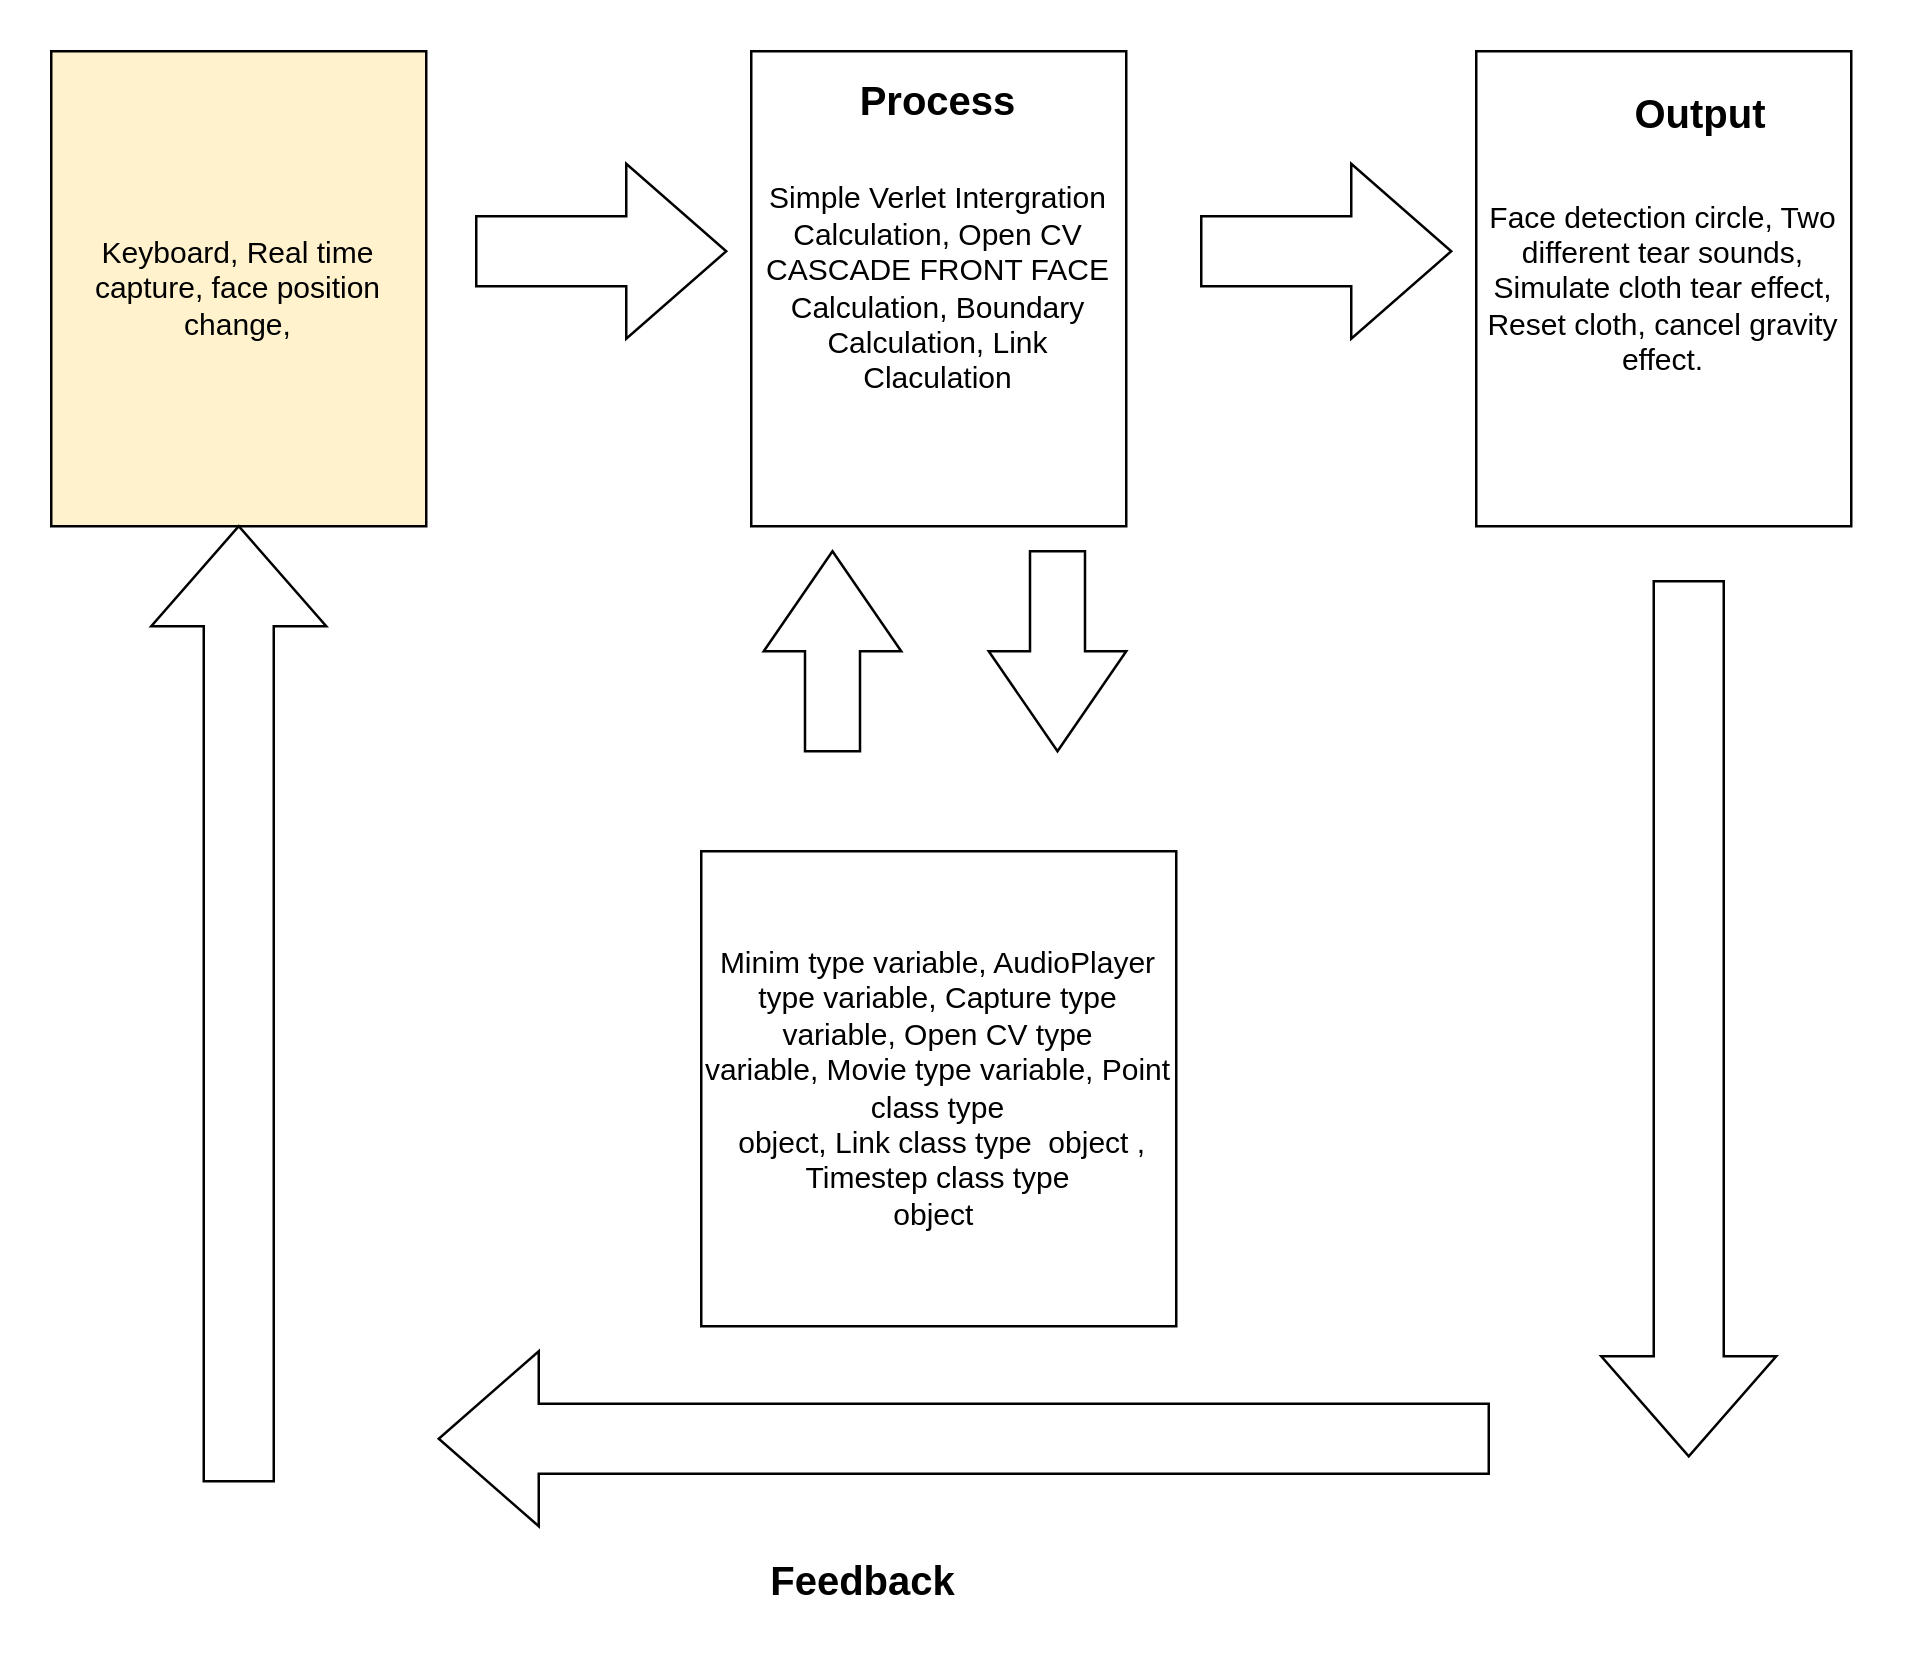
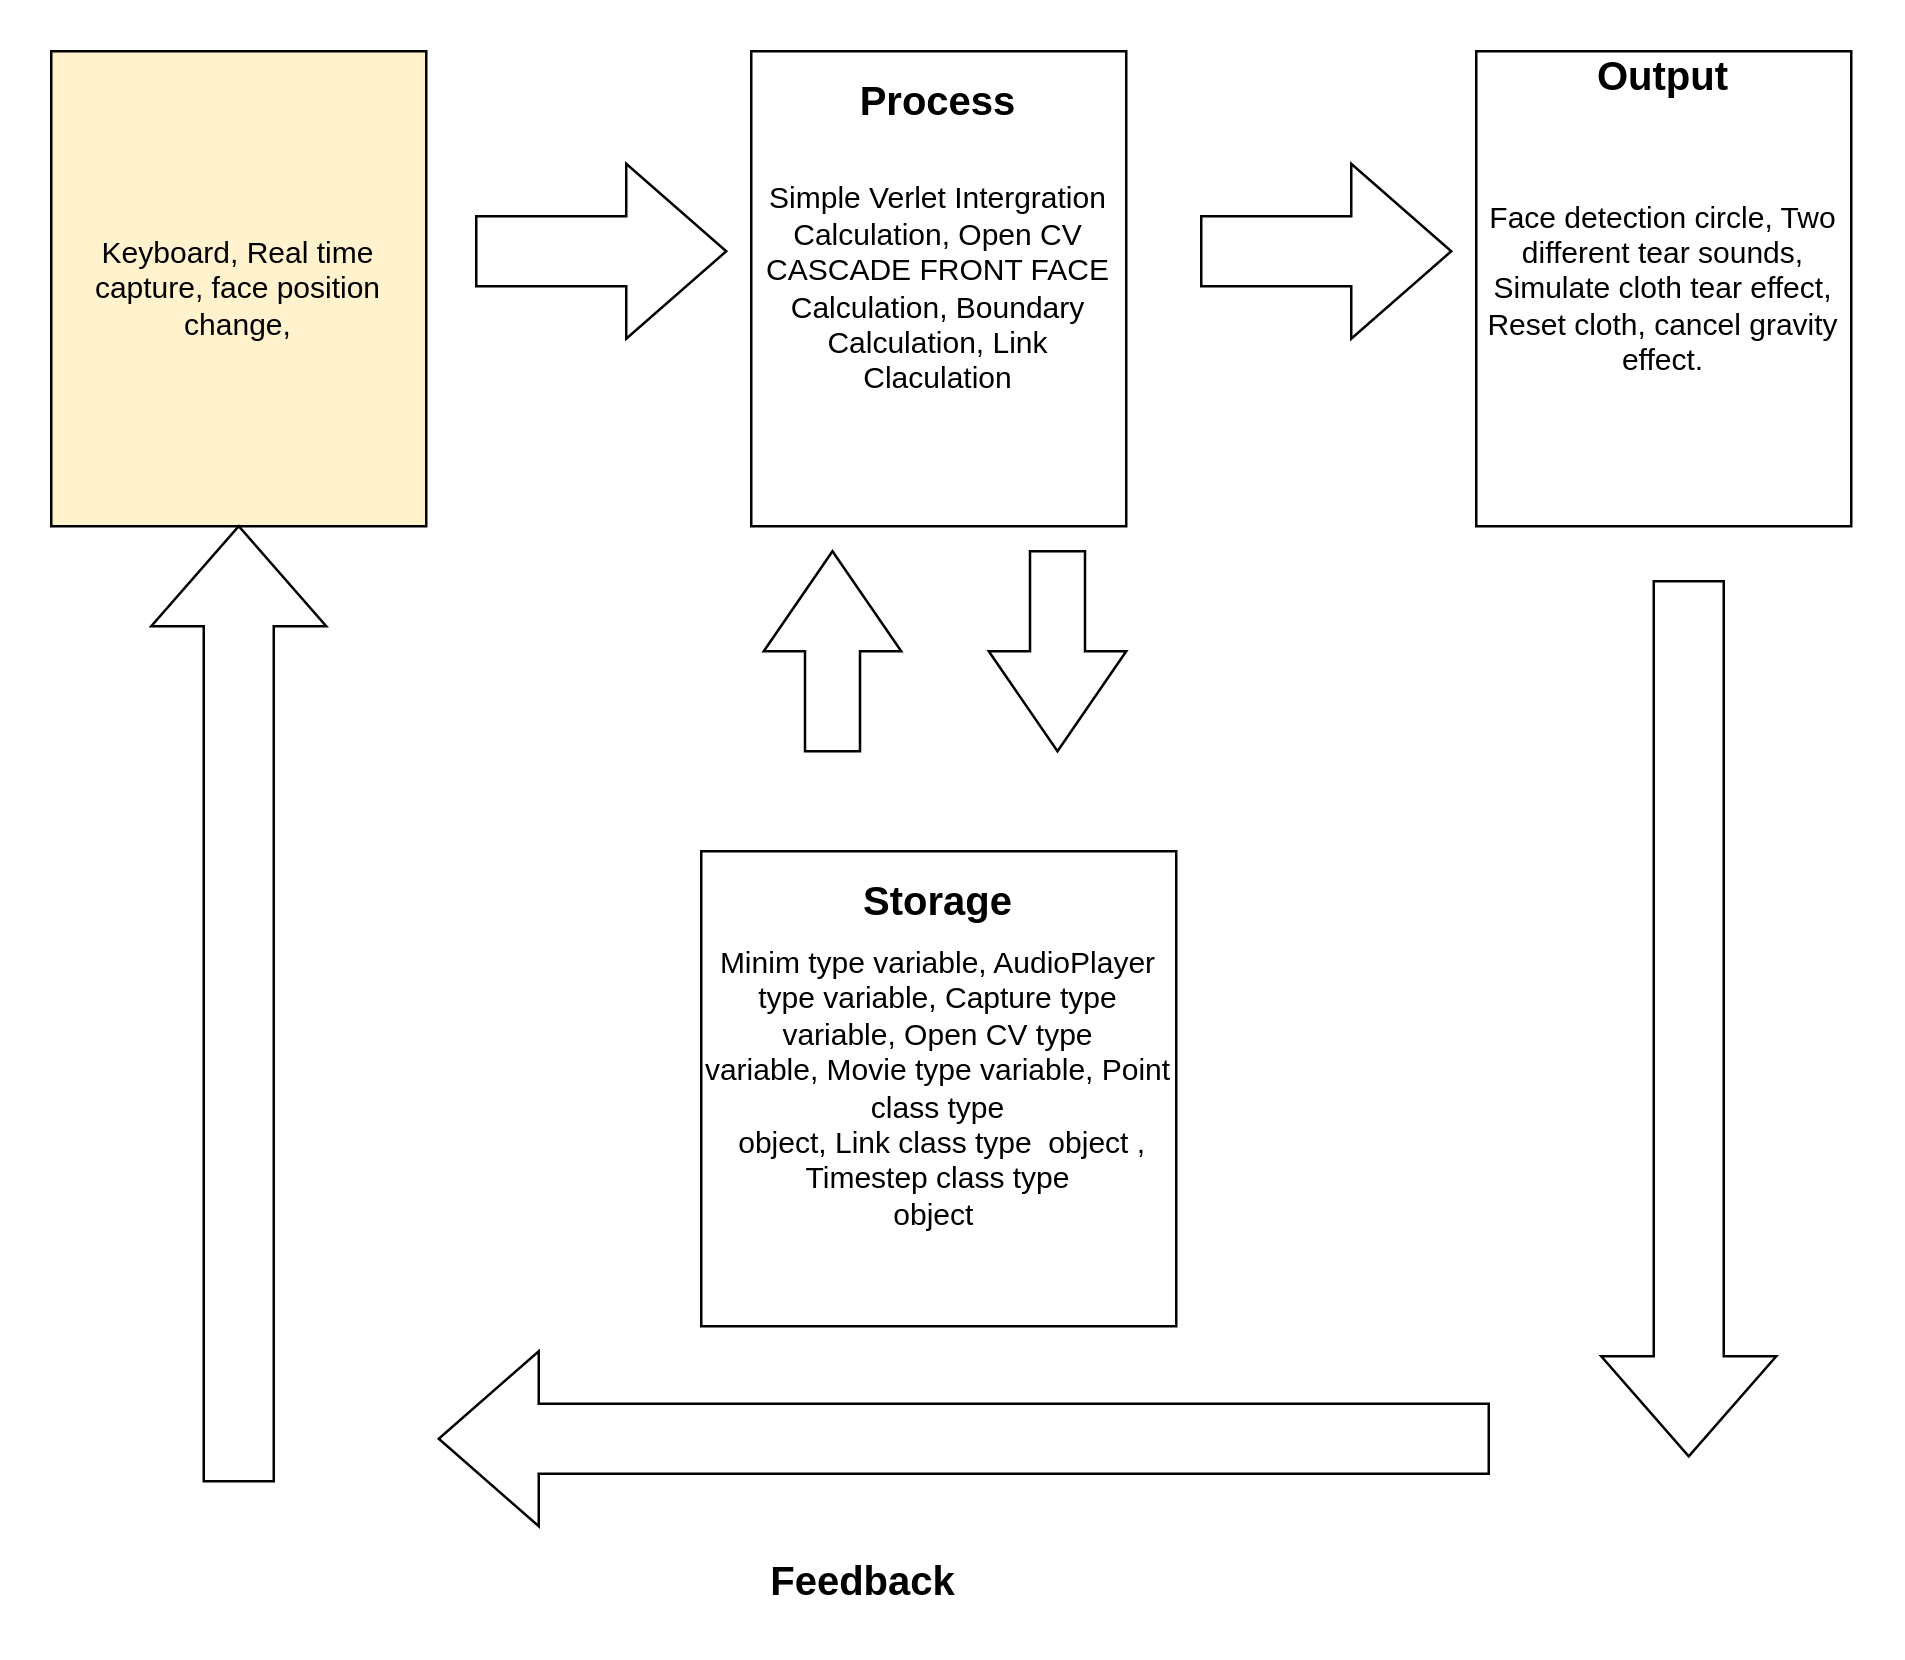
(1701, 114) -> (1664, 76)
none -> (939, 901)
